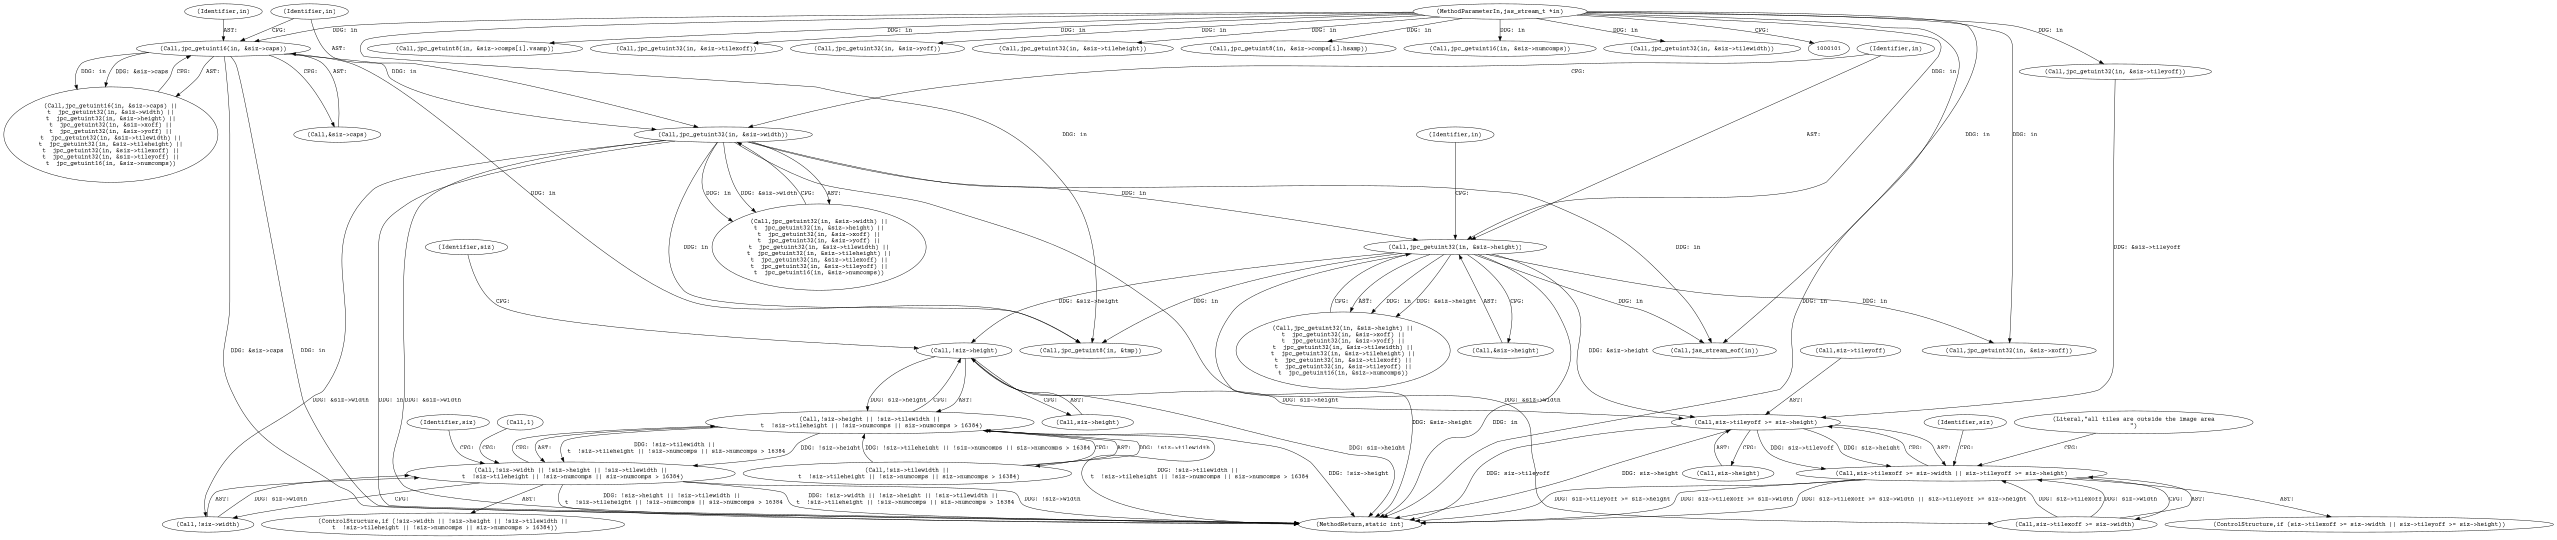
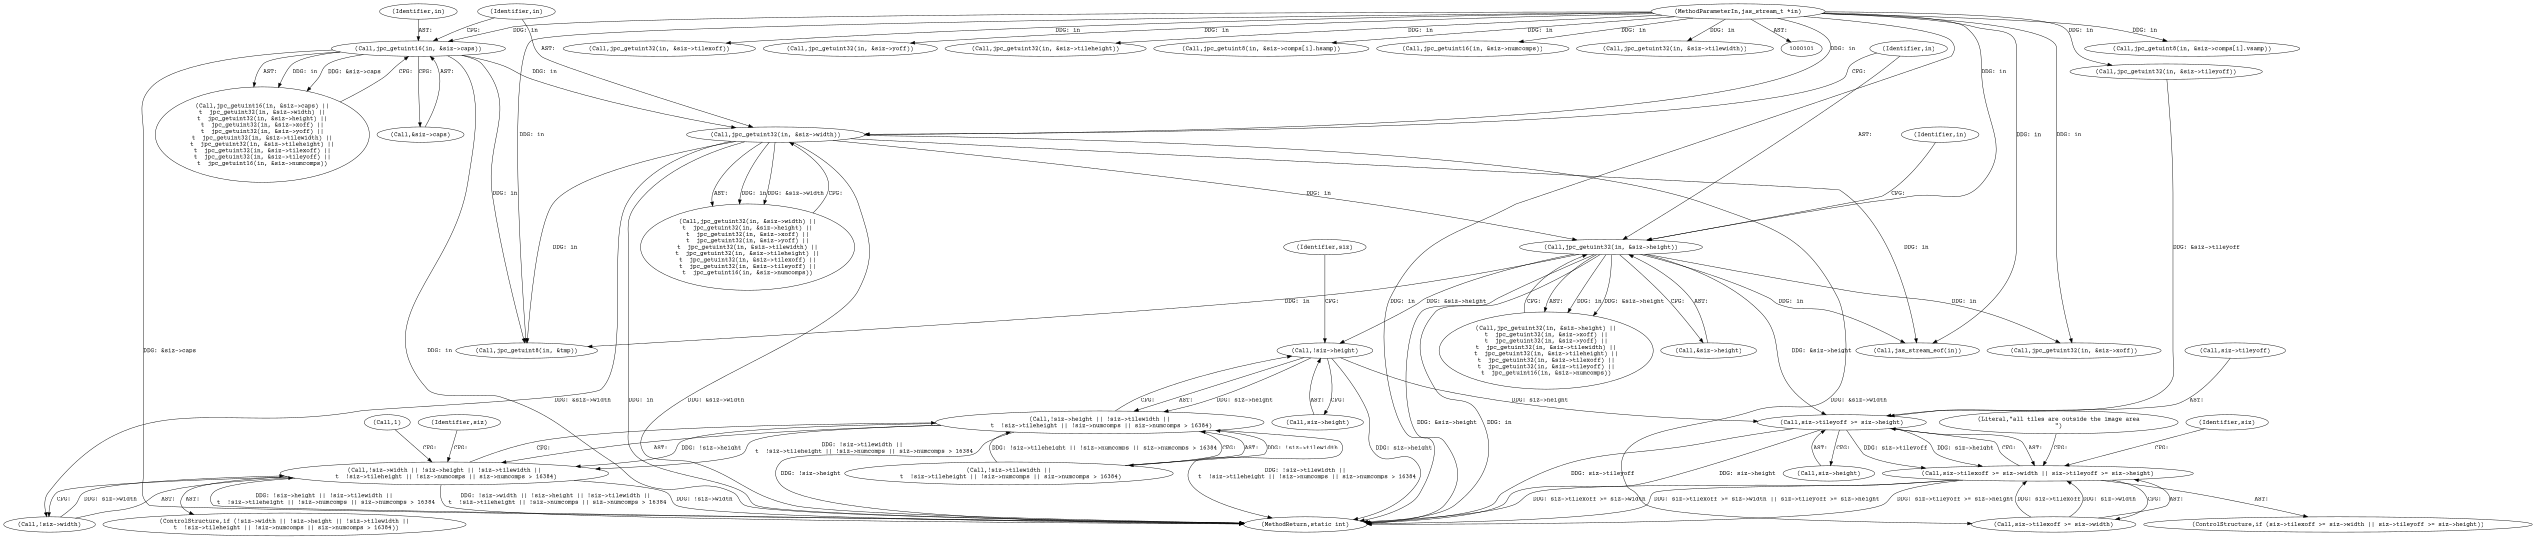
(1764, 30) -> (1782, 30)
none -> (1389, 122)
